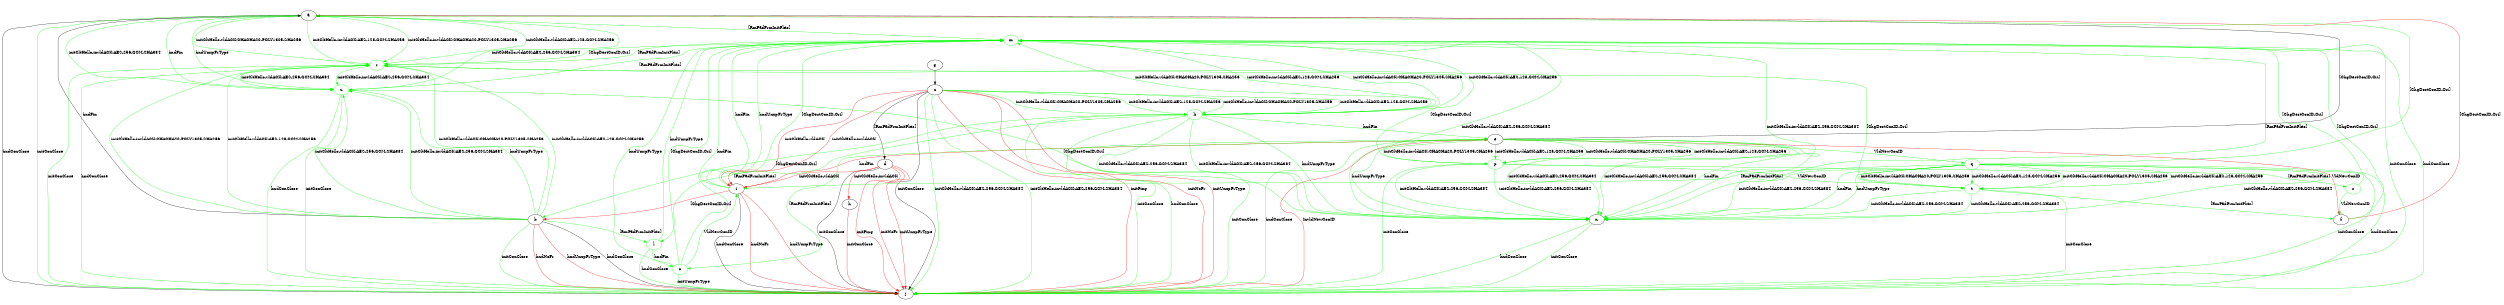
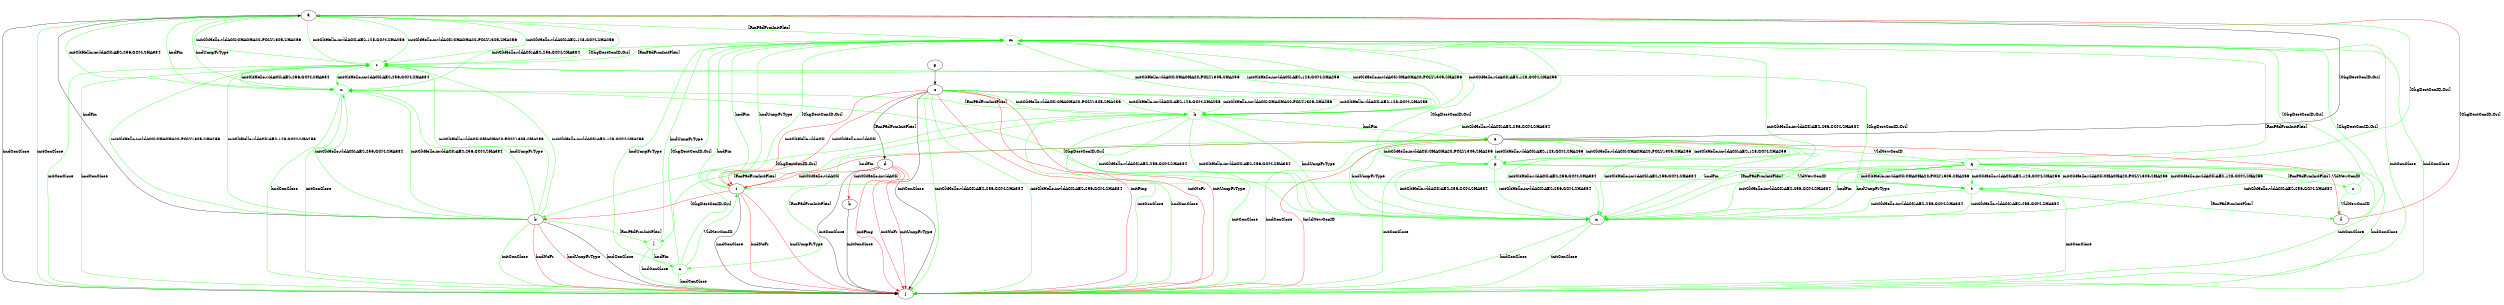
(675, 57) -> (767, 94)
(847, 269) -> (847, 269)
(694, 282) -> (694, 282)
